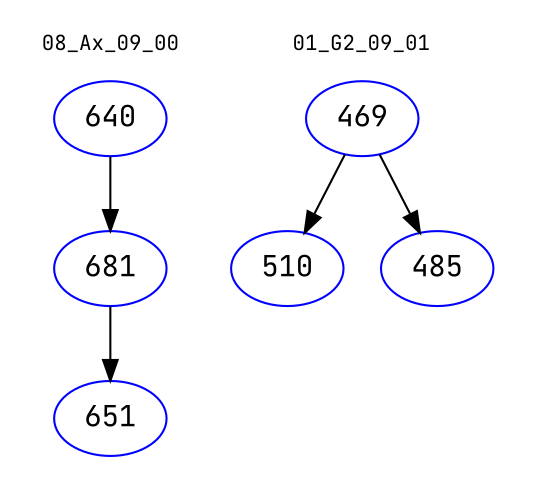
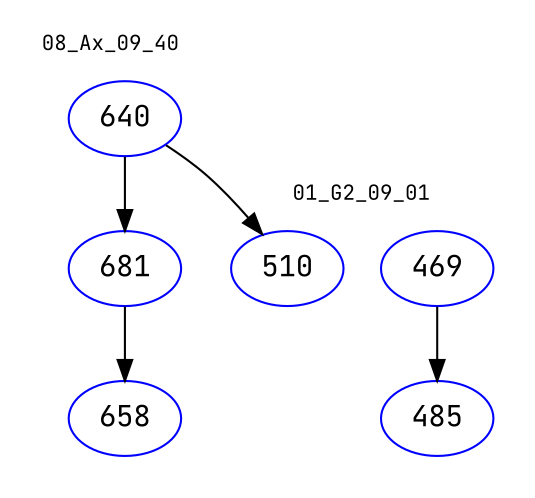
(111, 45) -> (111, 45)
(330, 184) -> (228, 195)
(110, 418) -> (125, 418)
